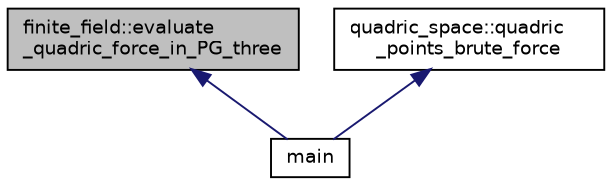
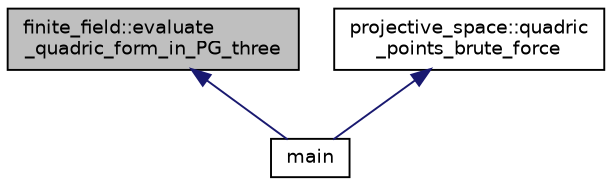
(153, 39) -> (153, 39)
(469, 39) -> (469, 39)
